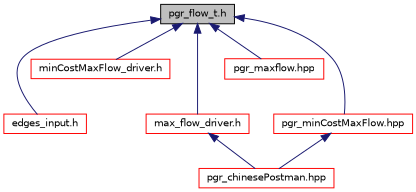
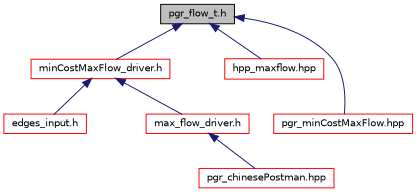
(54, 41) -> (69, 100)
(274, 69) -> (274, 69)
(198, 74) -> (153, 99)
(301, 154) -> none
